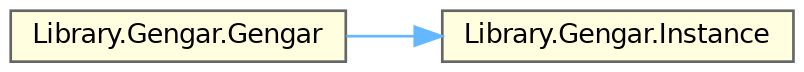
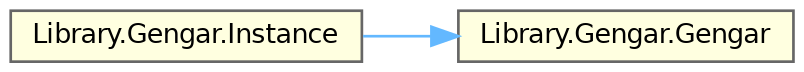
(380, 36) -> (397, 36)
